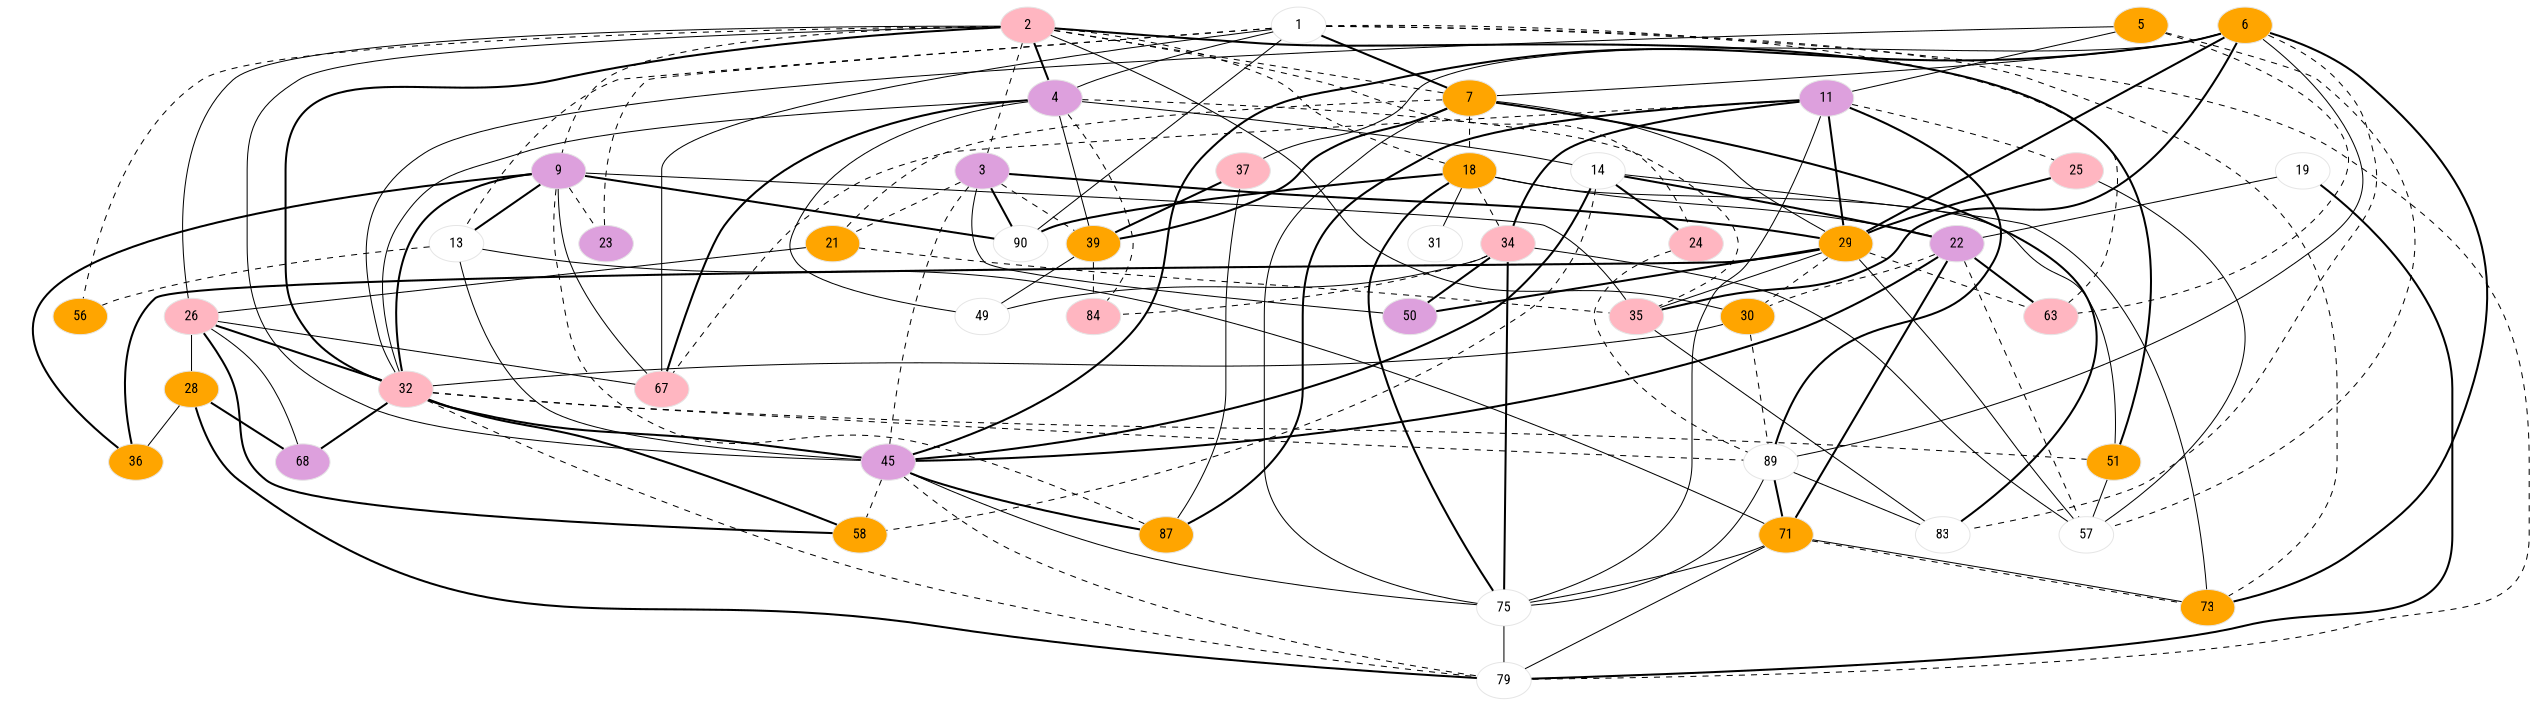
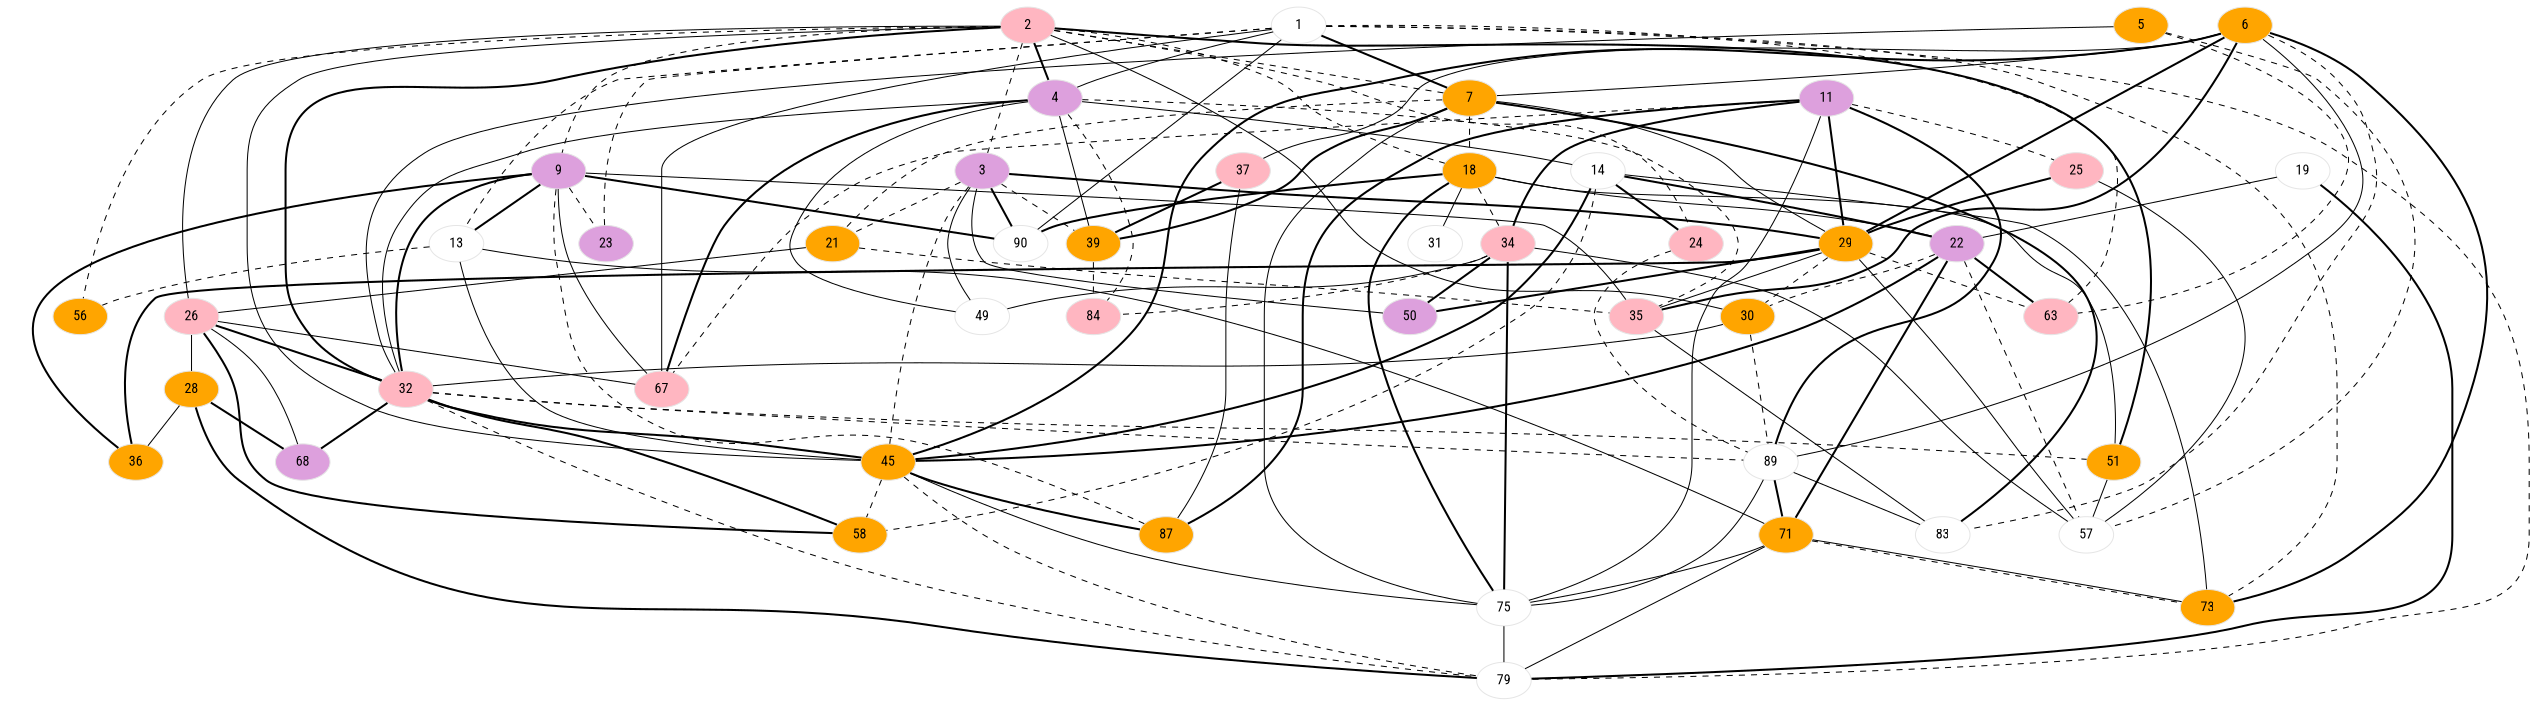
(1918, 76) -> none
(1025, 288) -> (948, 244)
(888, 462) -> (888, 462)
